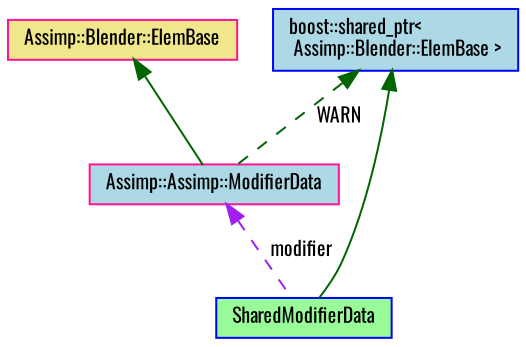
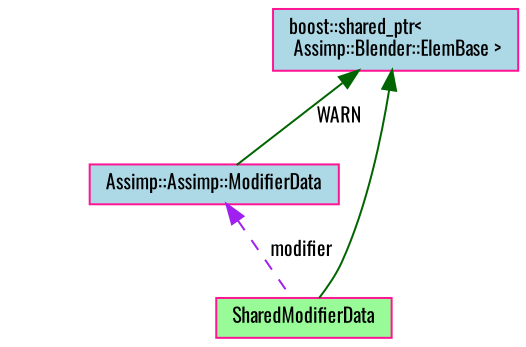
(123, 40) -> none
(396, 40) -> (396, 40)
(290, 124) -> (290, 124)
(304, 318) -> (304, 318)
